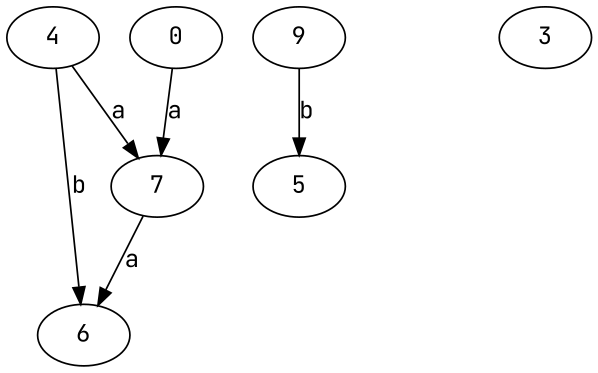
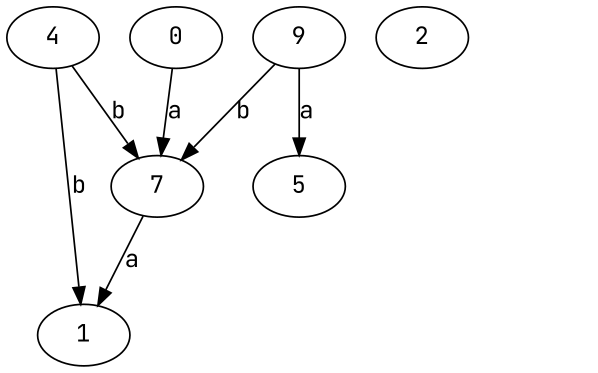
none -> (422, 38)
(545, 38) -> none
none -> (235, 105)
(119, 112) -> (119, 112)
(307, 112) -> (307, 112)
(84, 335) -> (84, 335)
